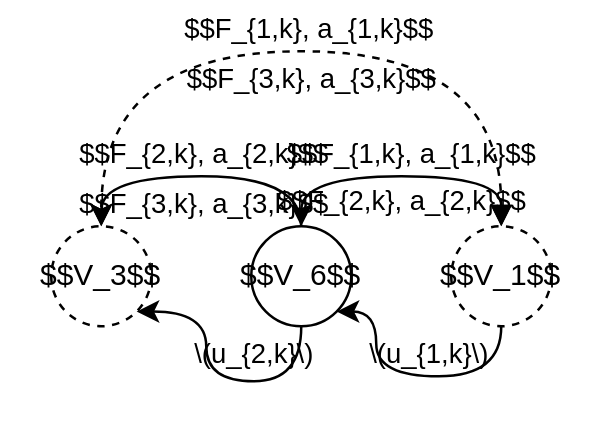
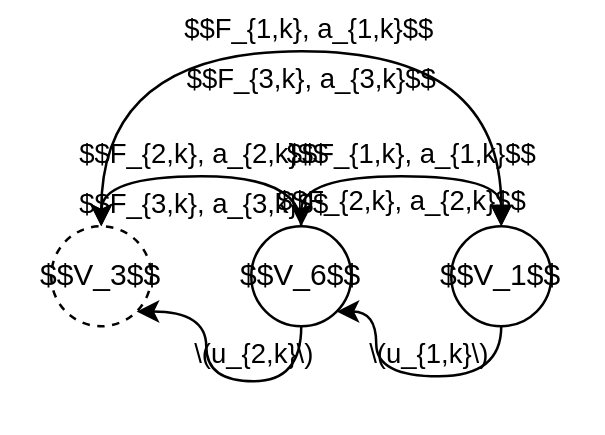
(298, 51) -> (298, 51)
(501, 276) -> (501, 276)
